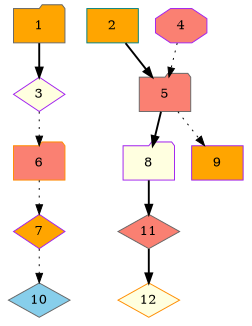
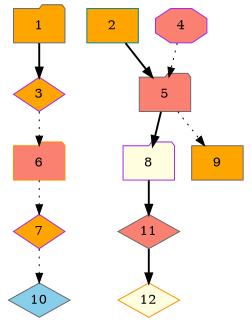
(39, 94) -> (39, 94)
(217, 163) -> (217, 163)
